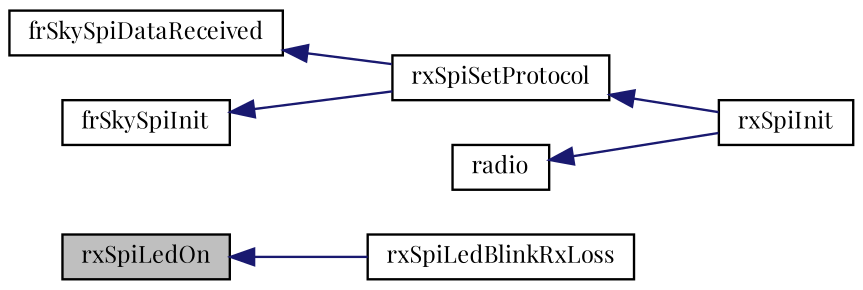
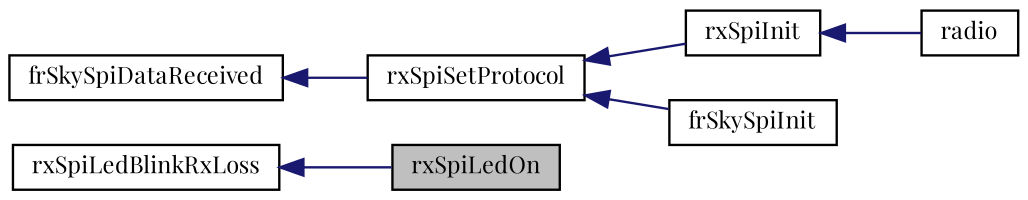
(323, 100) -> (639, 104)
(646, 145) -> (883, 33)
(311, 257) -> (348, 167)
